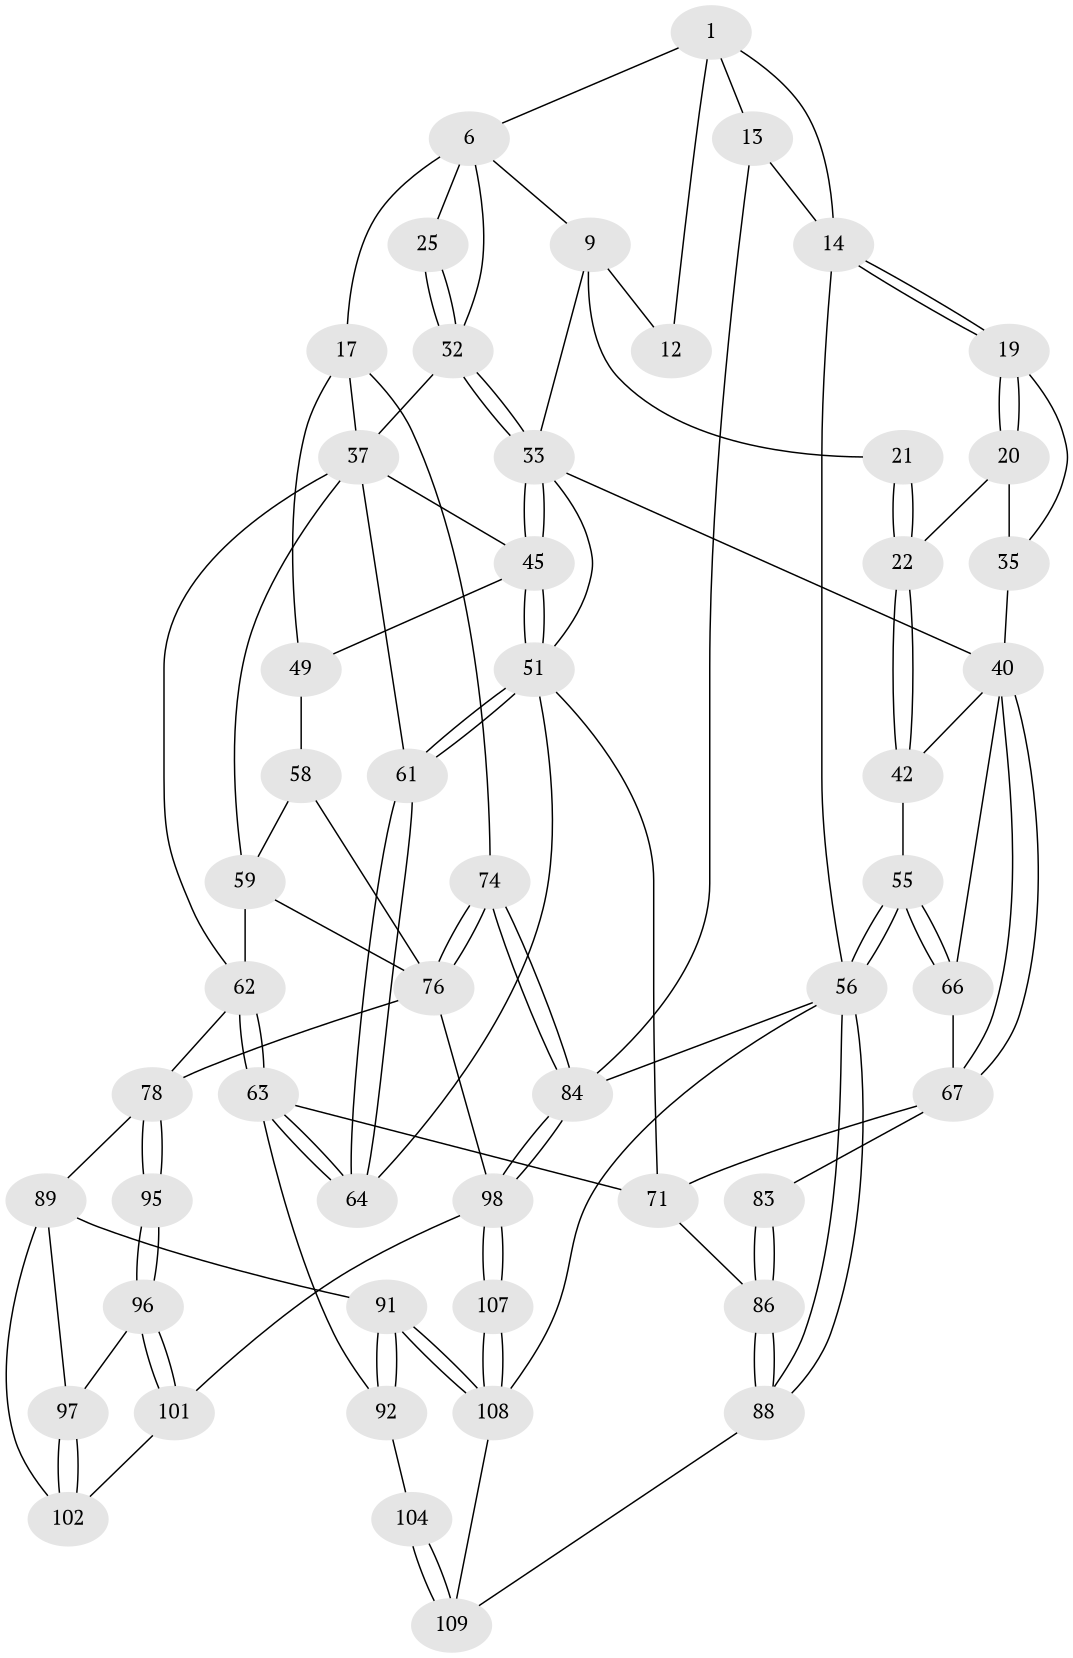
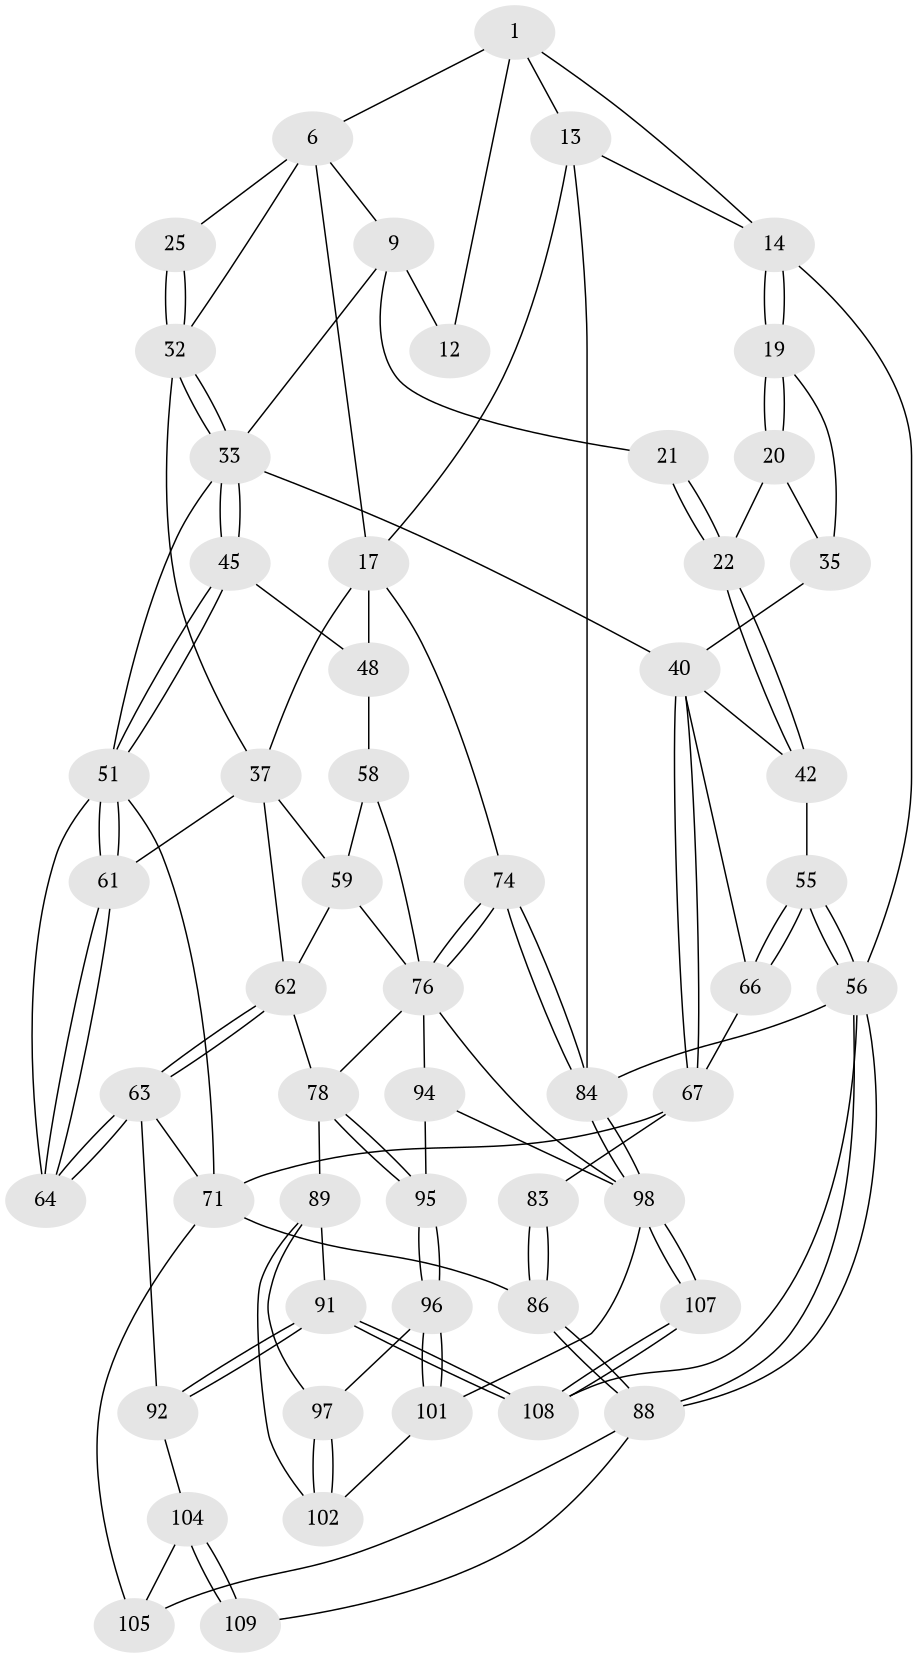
none -> (508, 367)
(452, 514) -> none
(301, 670) -> (369, 670)
none -> (425, 1094)
(472, 1519) -> none
none -> (134, 1625)
